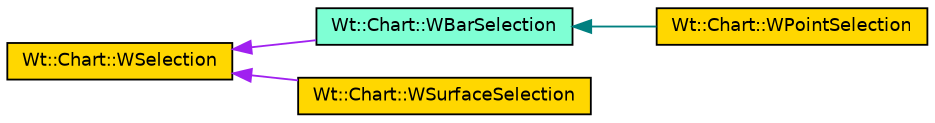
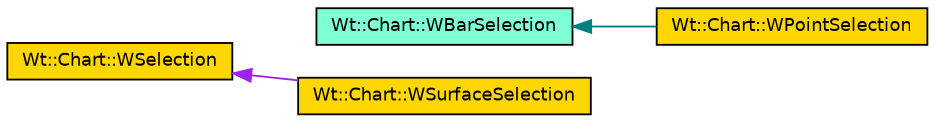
(284, 44) -> none
